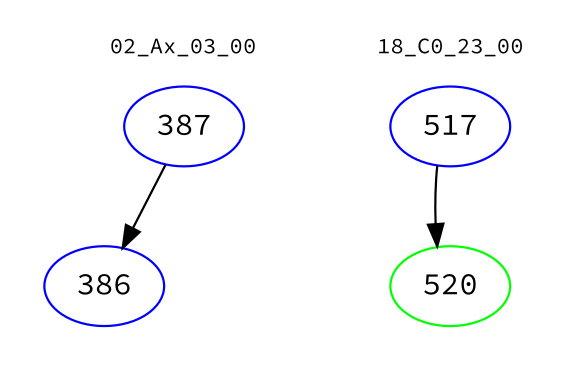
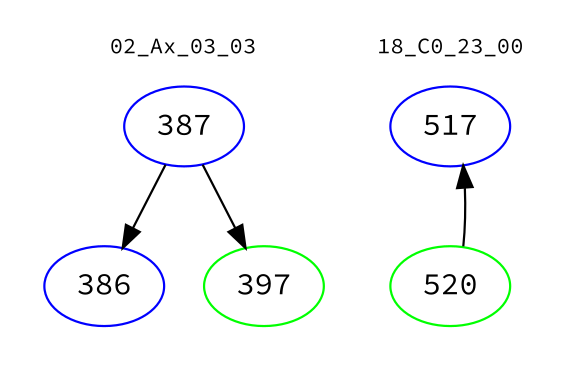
(184, 48) -> (184, 48)
(435, 195) -> (465, 217)
none -> (264, 286)
